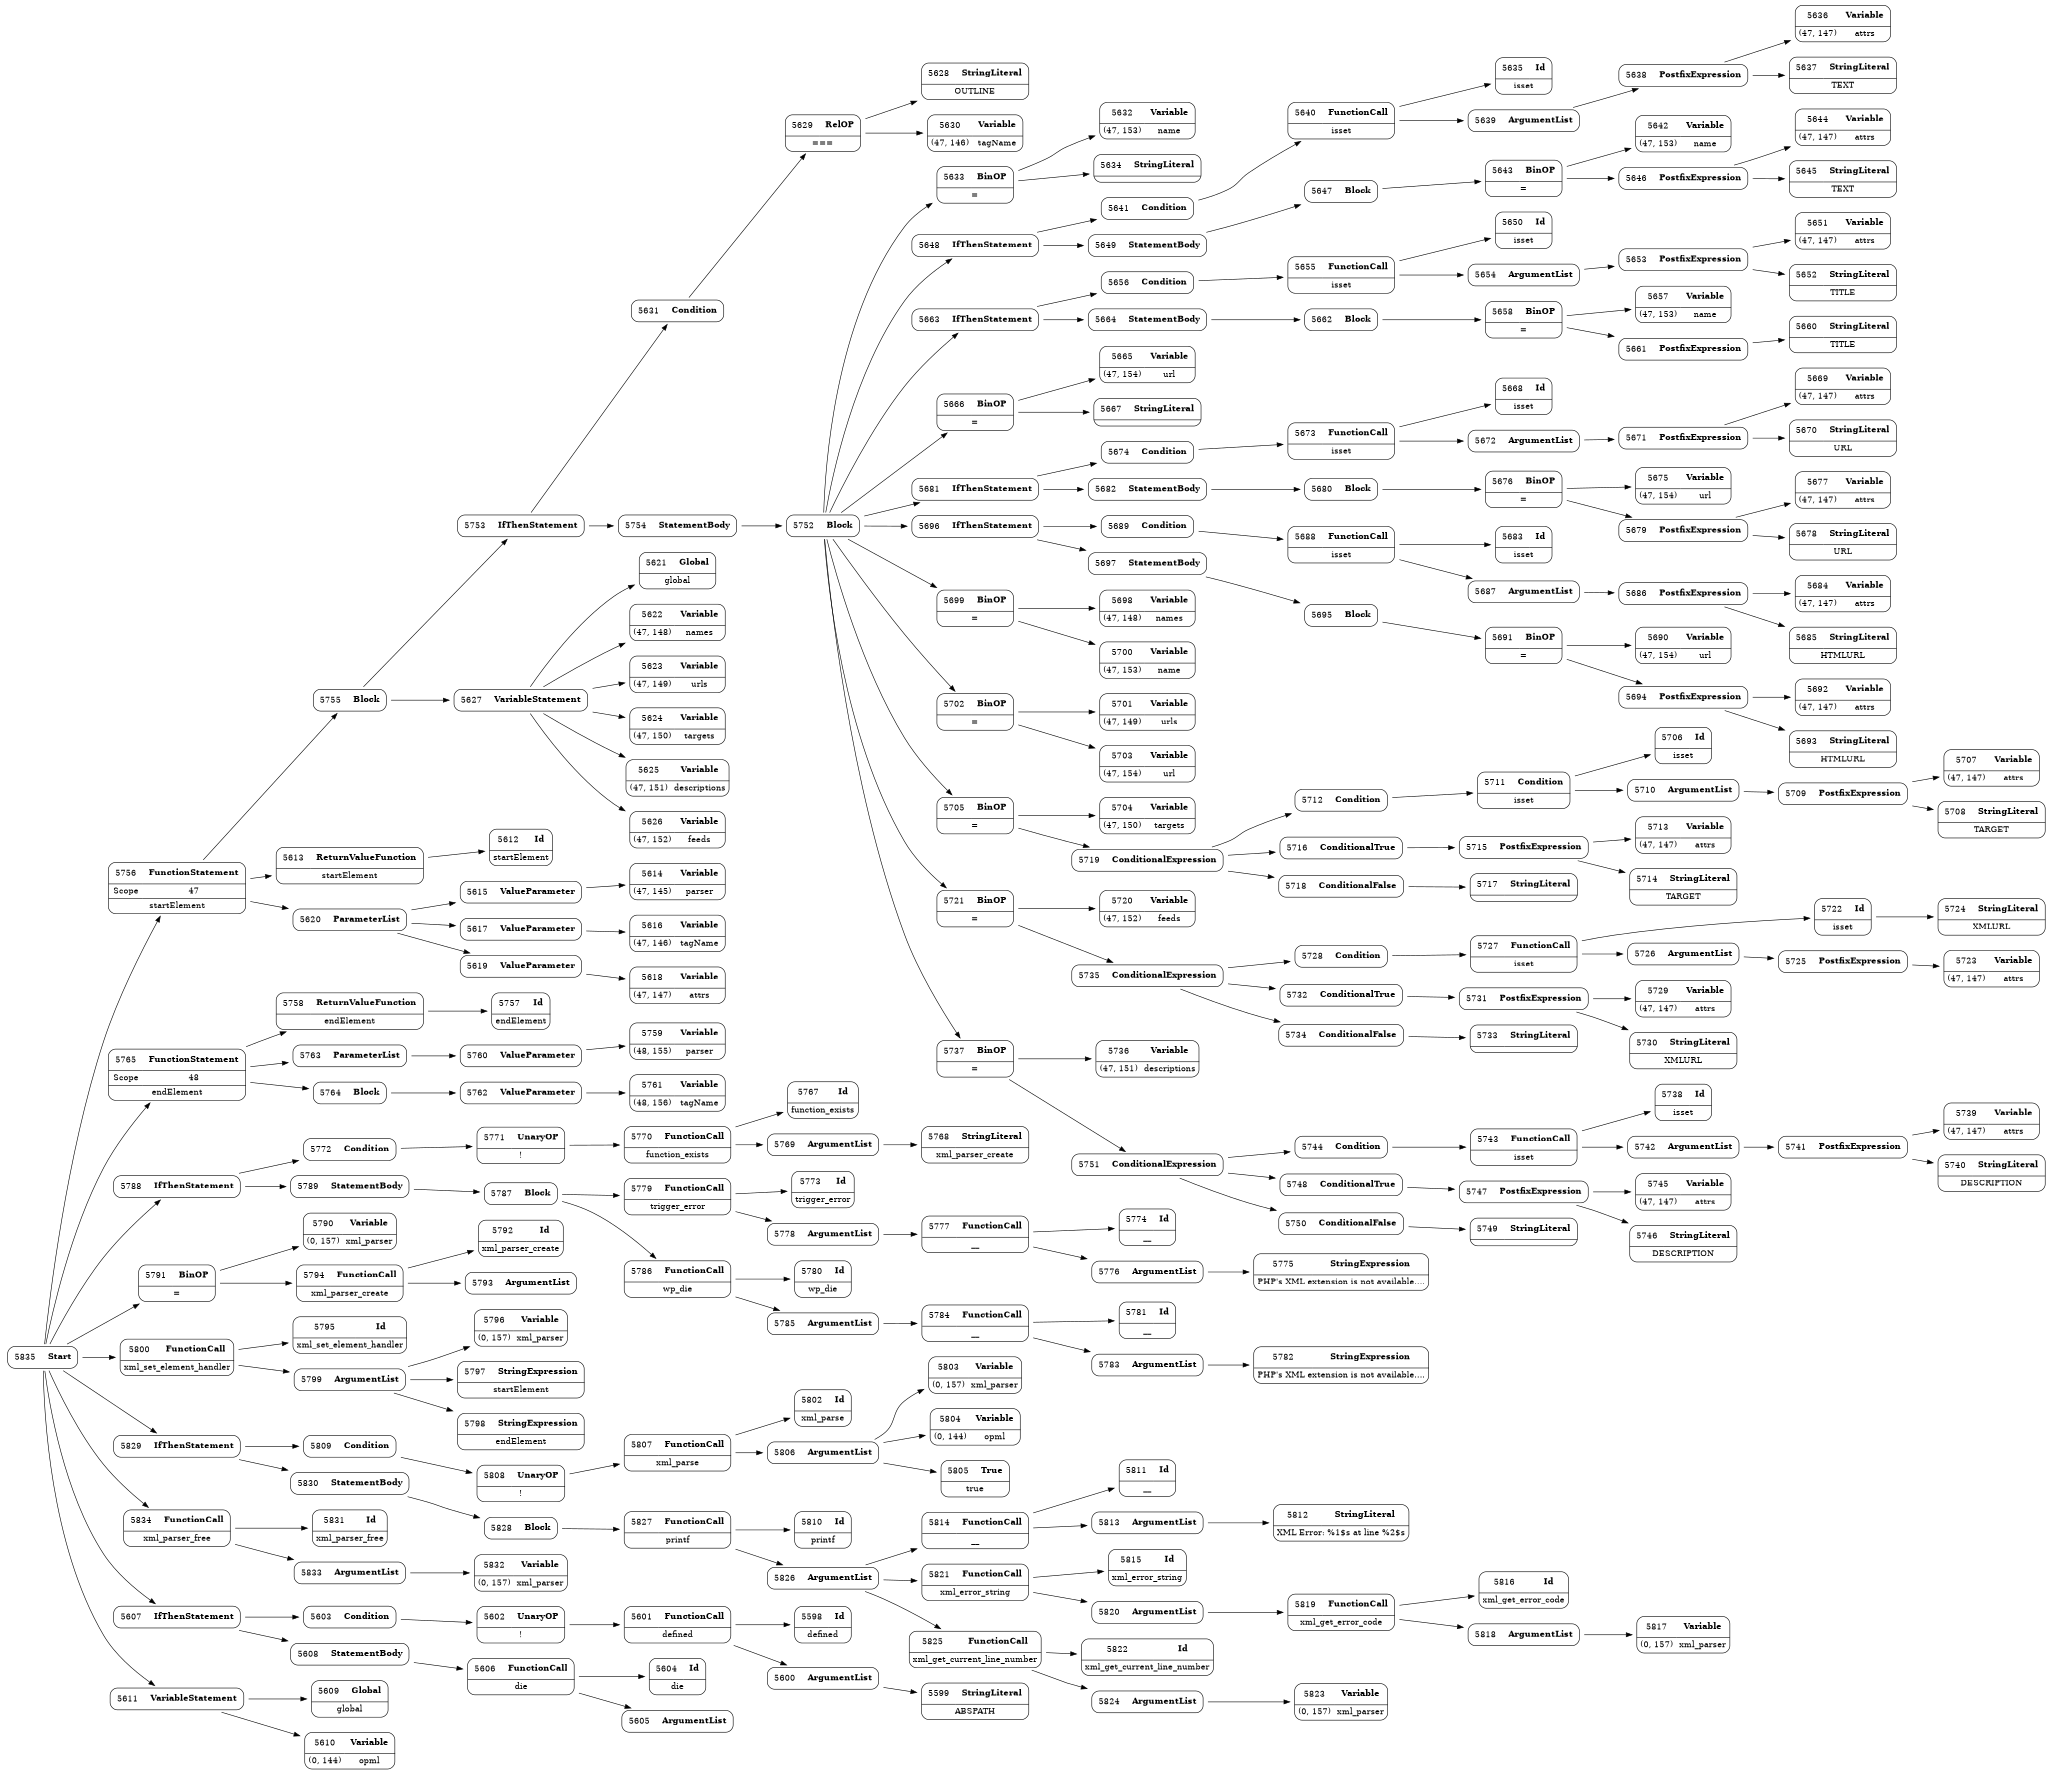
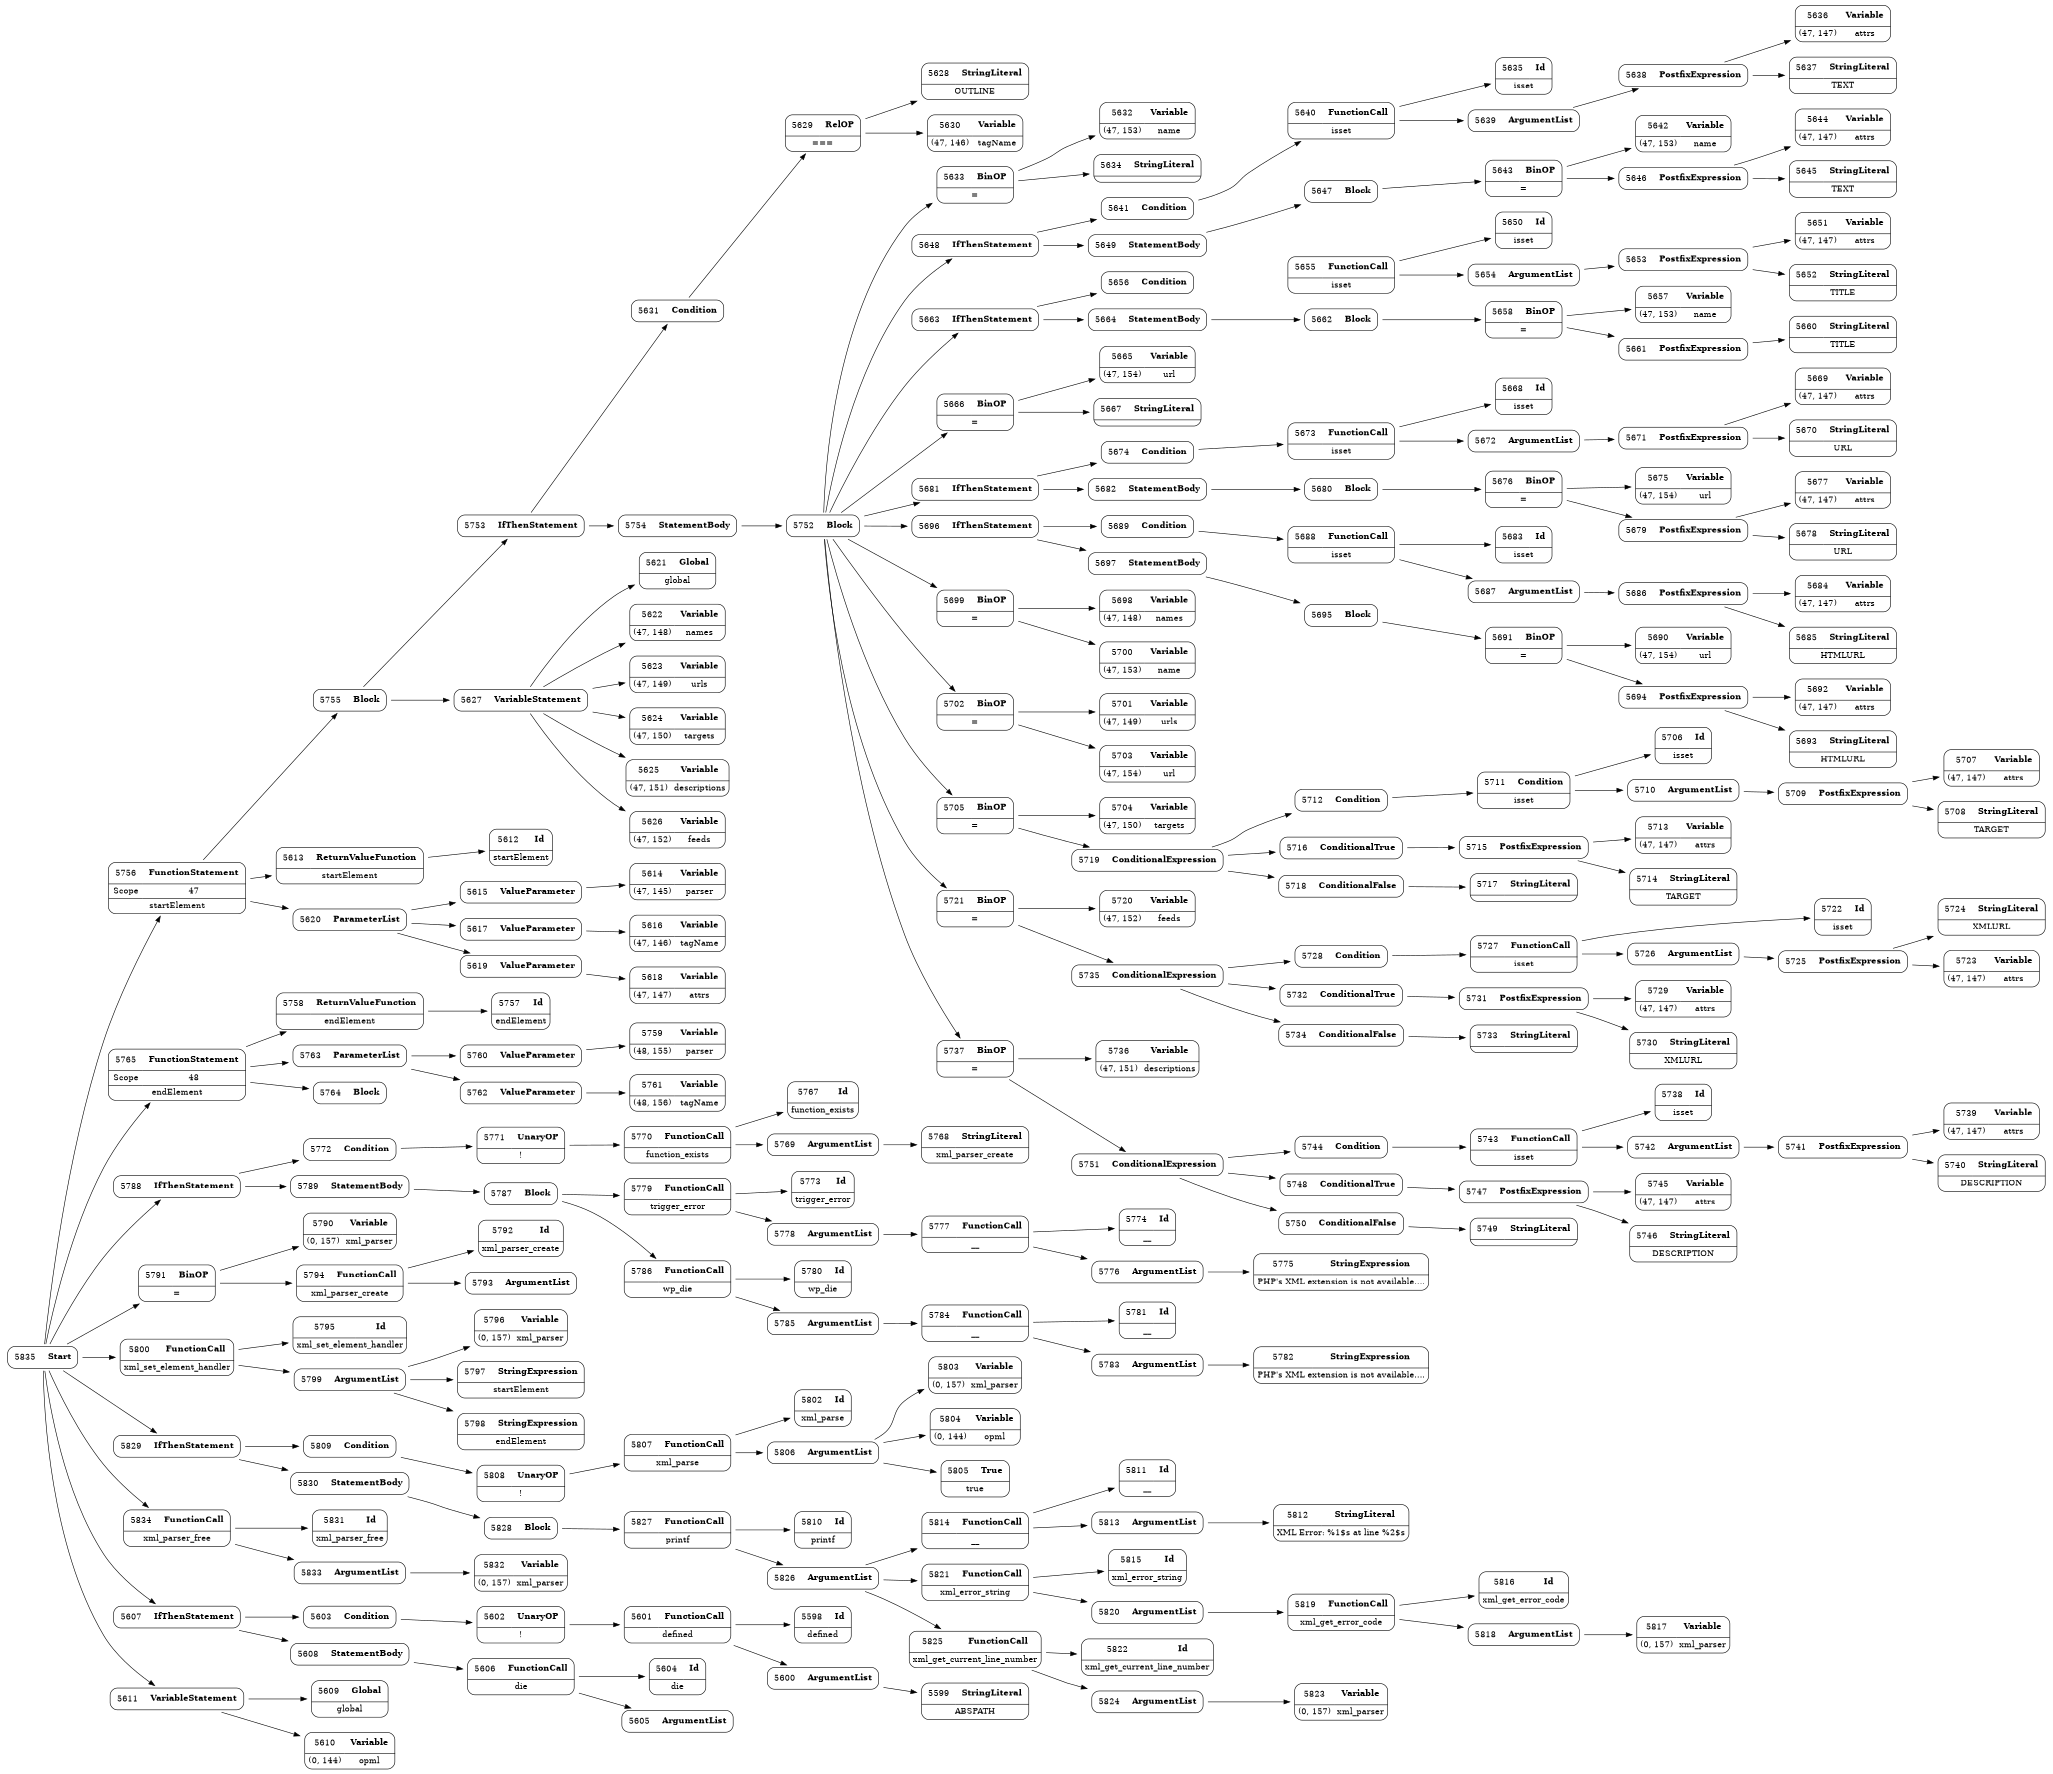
(1238, 279) -> none
(1902, 917) -> (1910, 943)
(420, 1093) -> (433, 1074)
